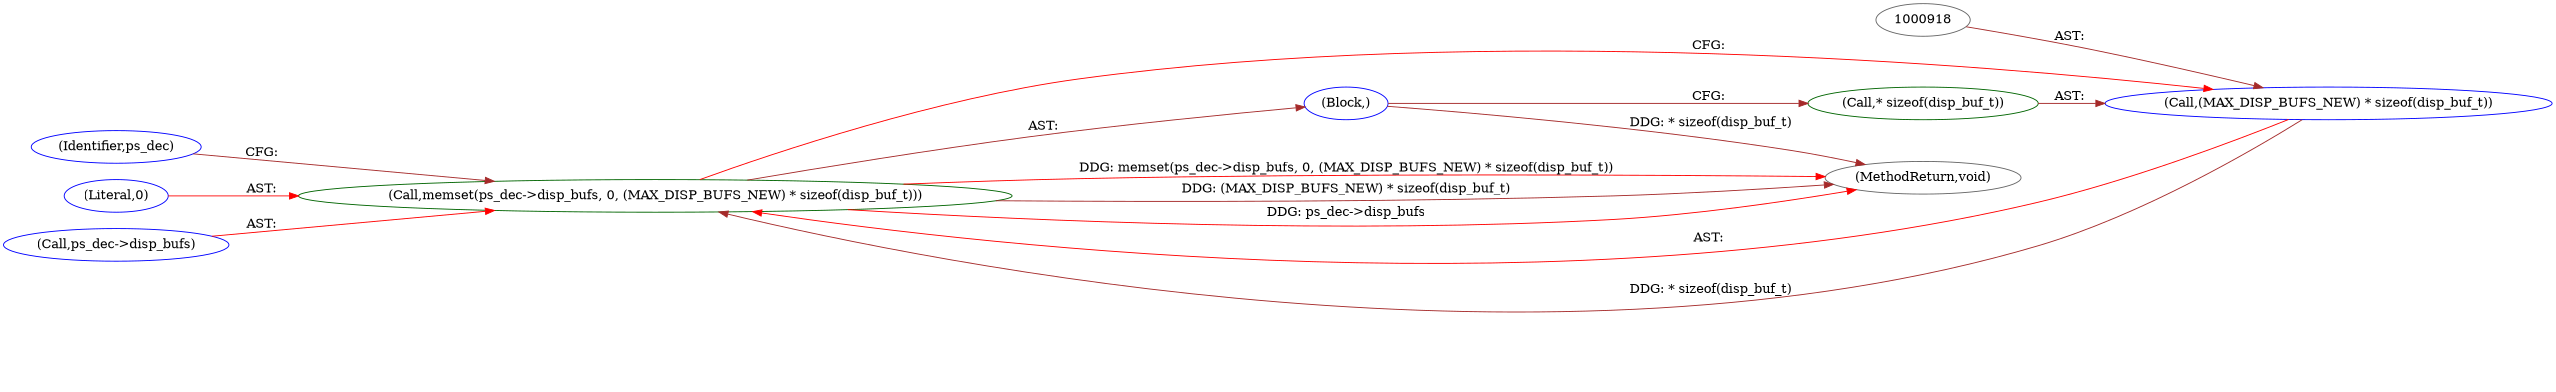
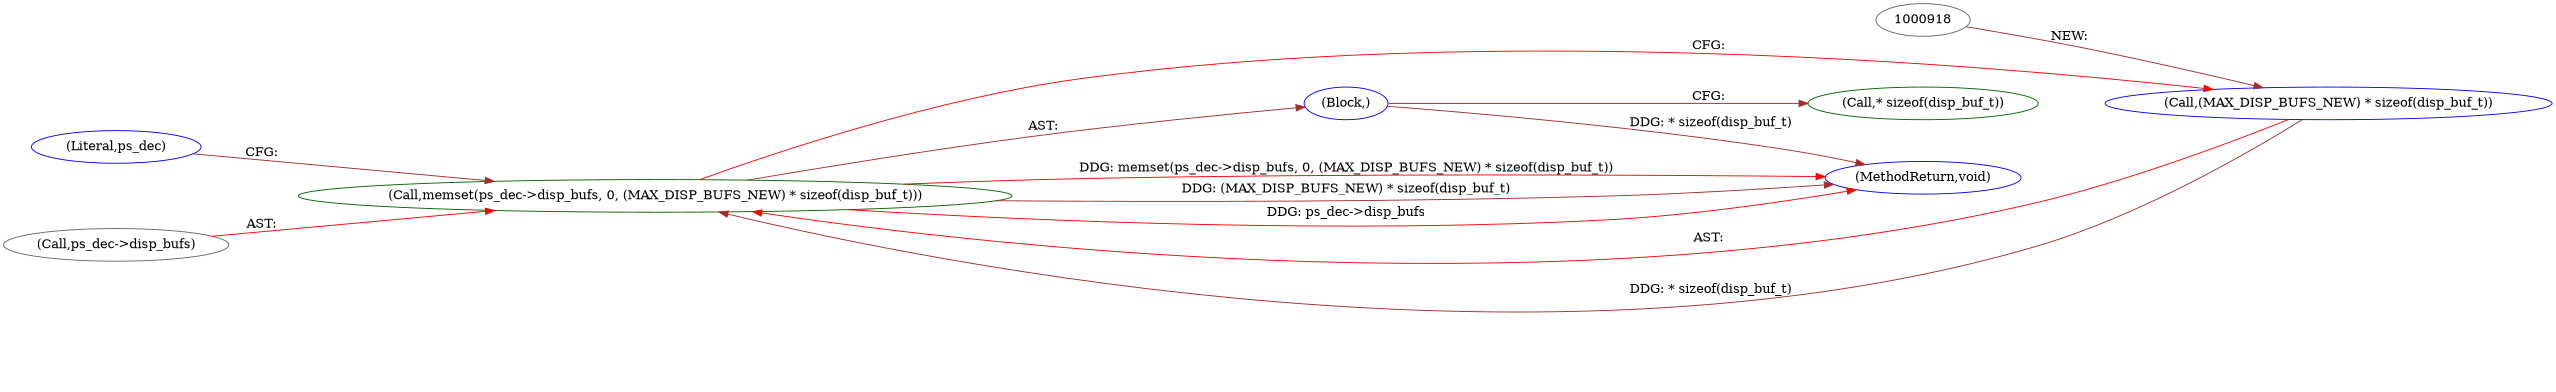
(2072, 37) -> (2072, 37)
(2067, 103) -> none
(116, 147) -> (116, 147)
(1923, 178) -> (1923, 178)
(116, 196) -> none
(116, 245) -> (116, 245)
